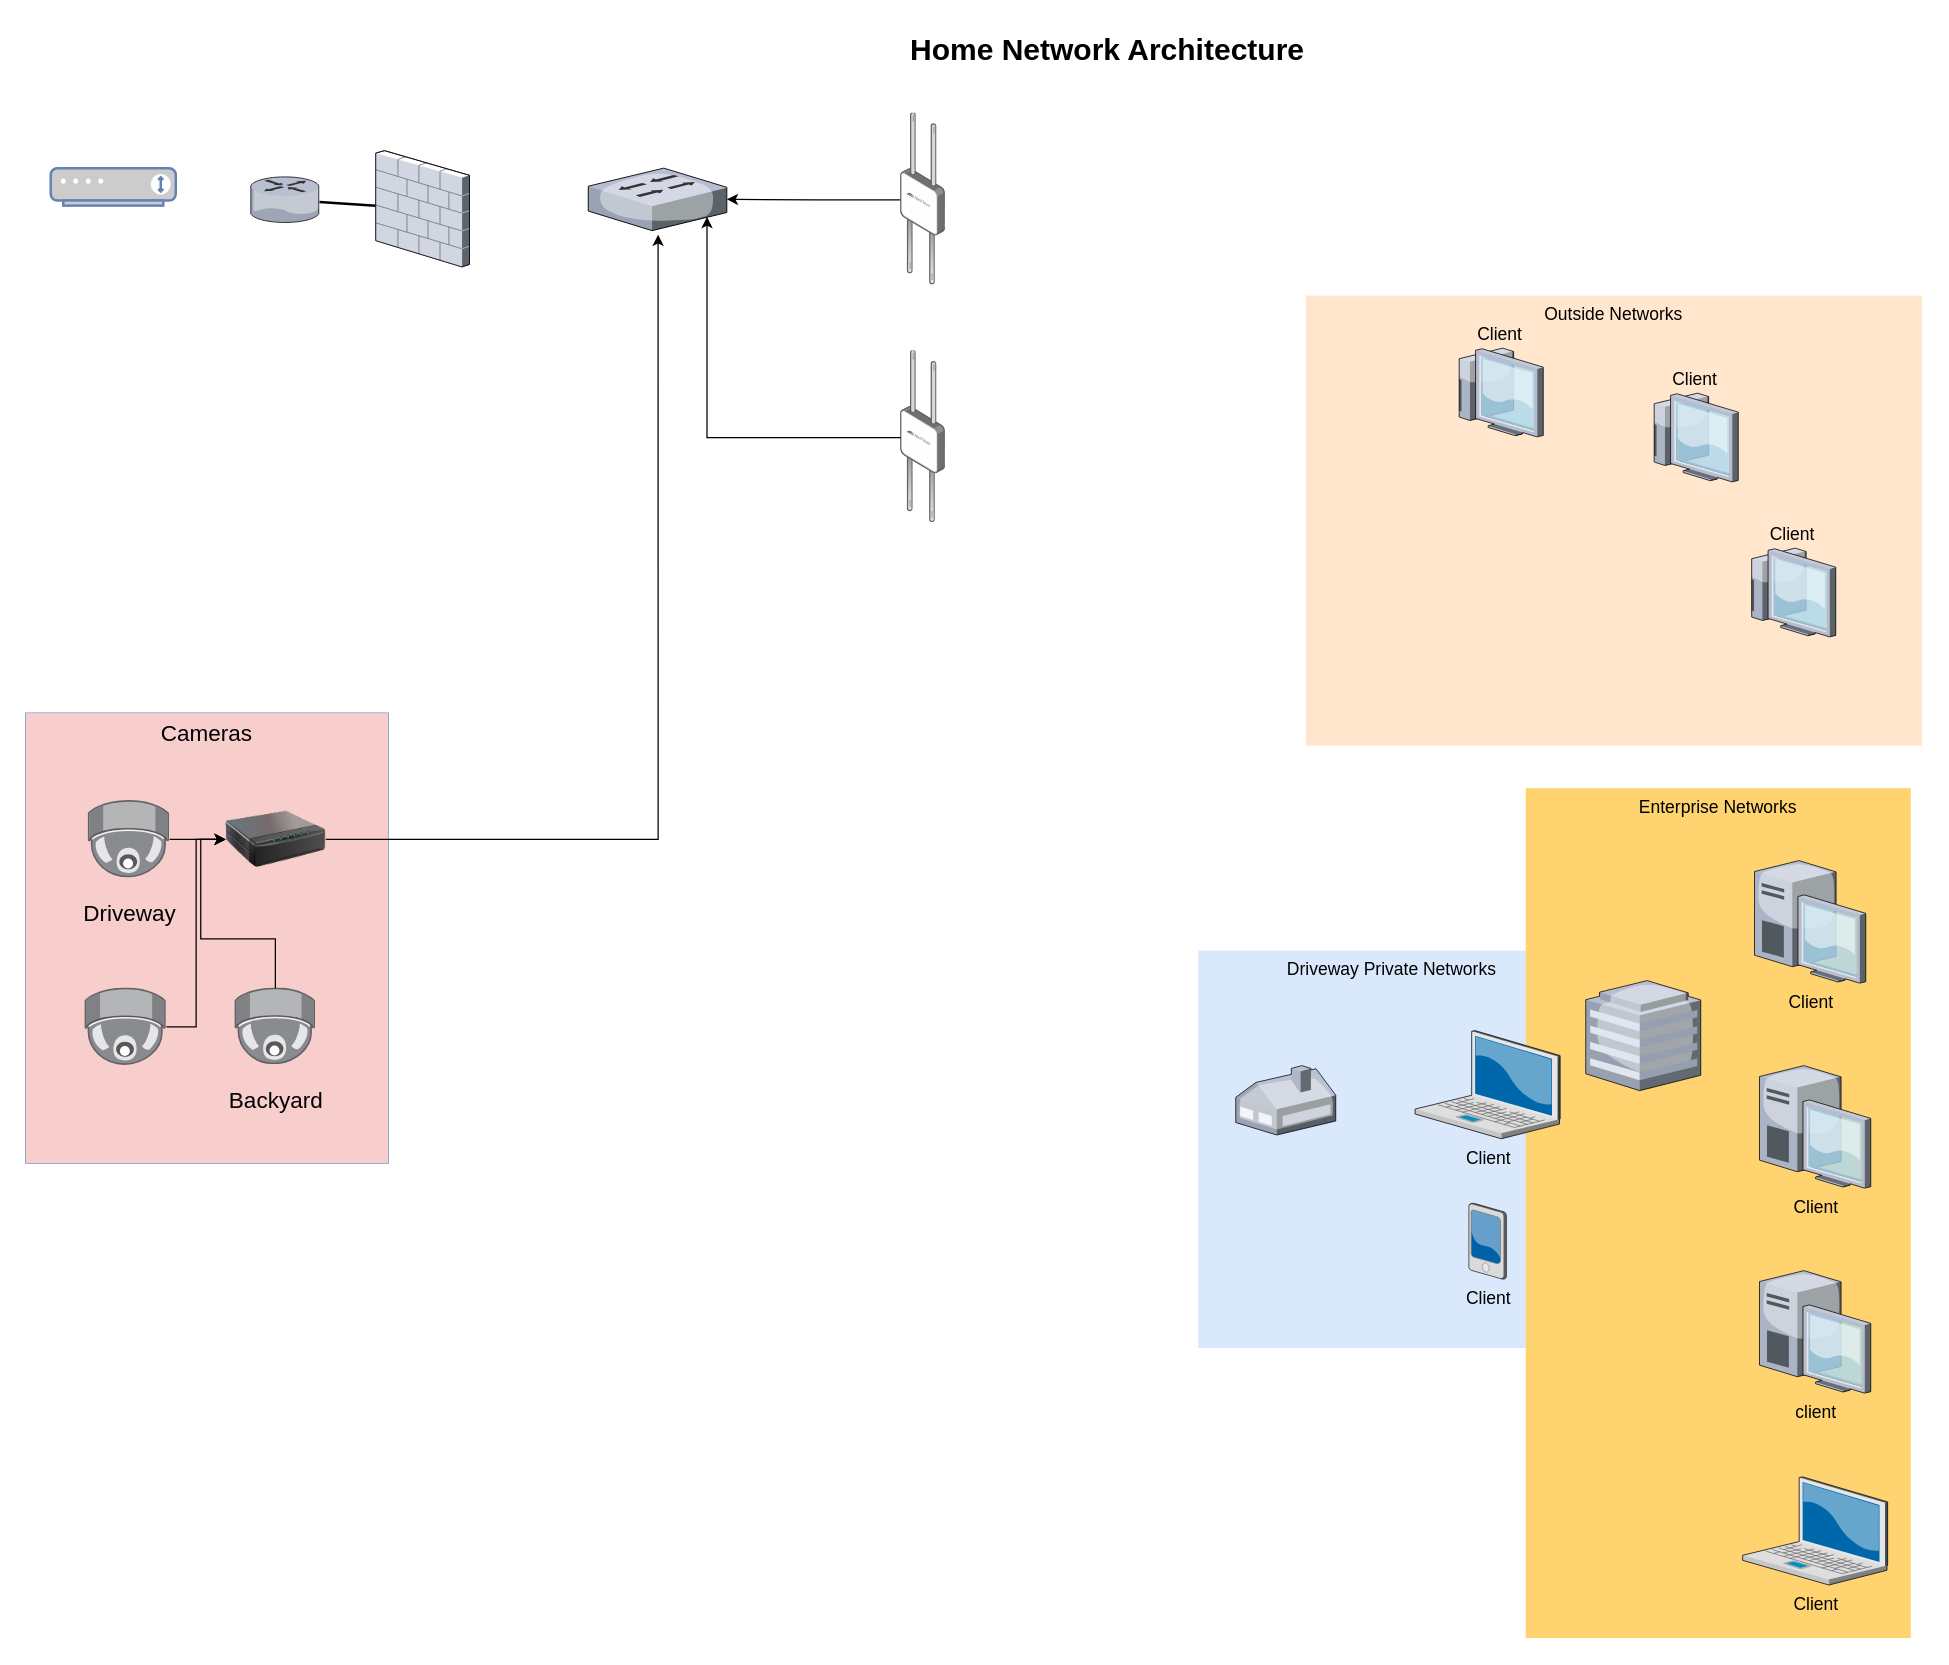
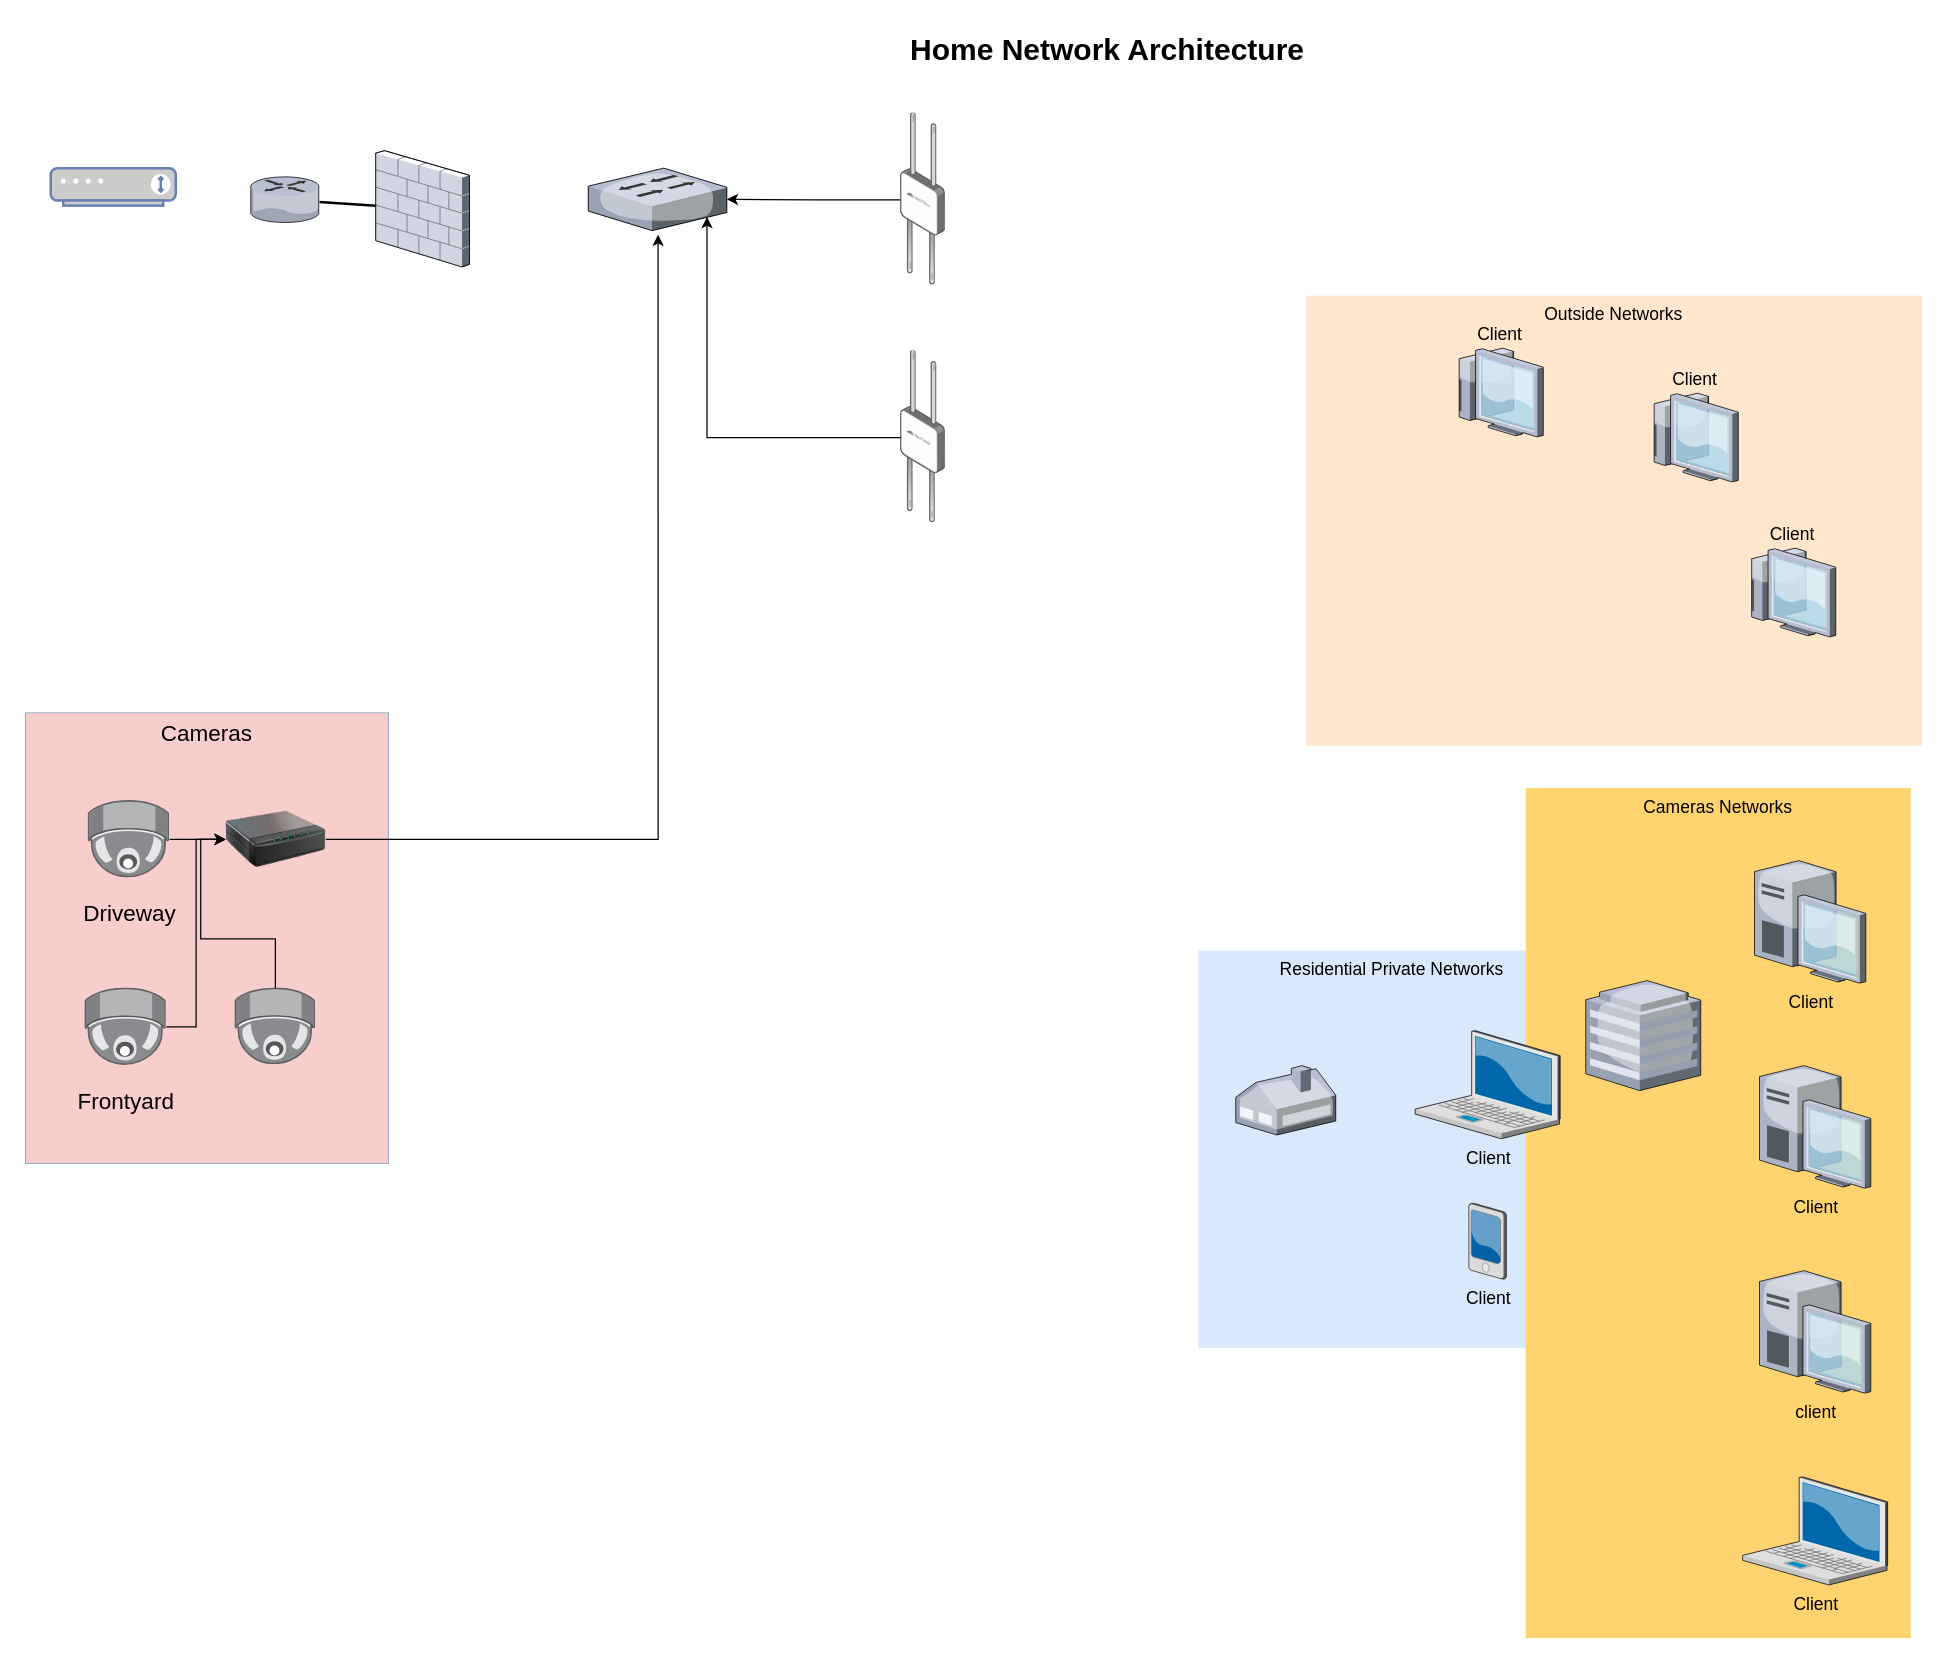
(1718, 807) -> (1718, 807)
(1392, 970) -> (1392, 970)
(276, 1101) -> none
none -> (126, 1102)
